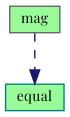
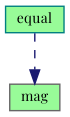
(35, 51) -> (35, 51)
